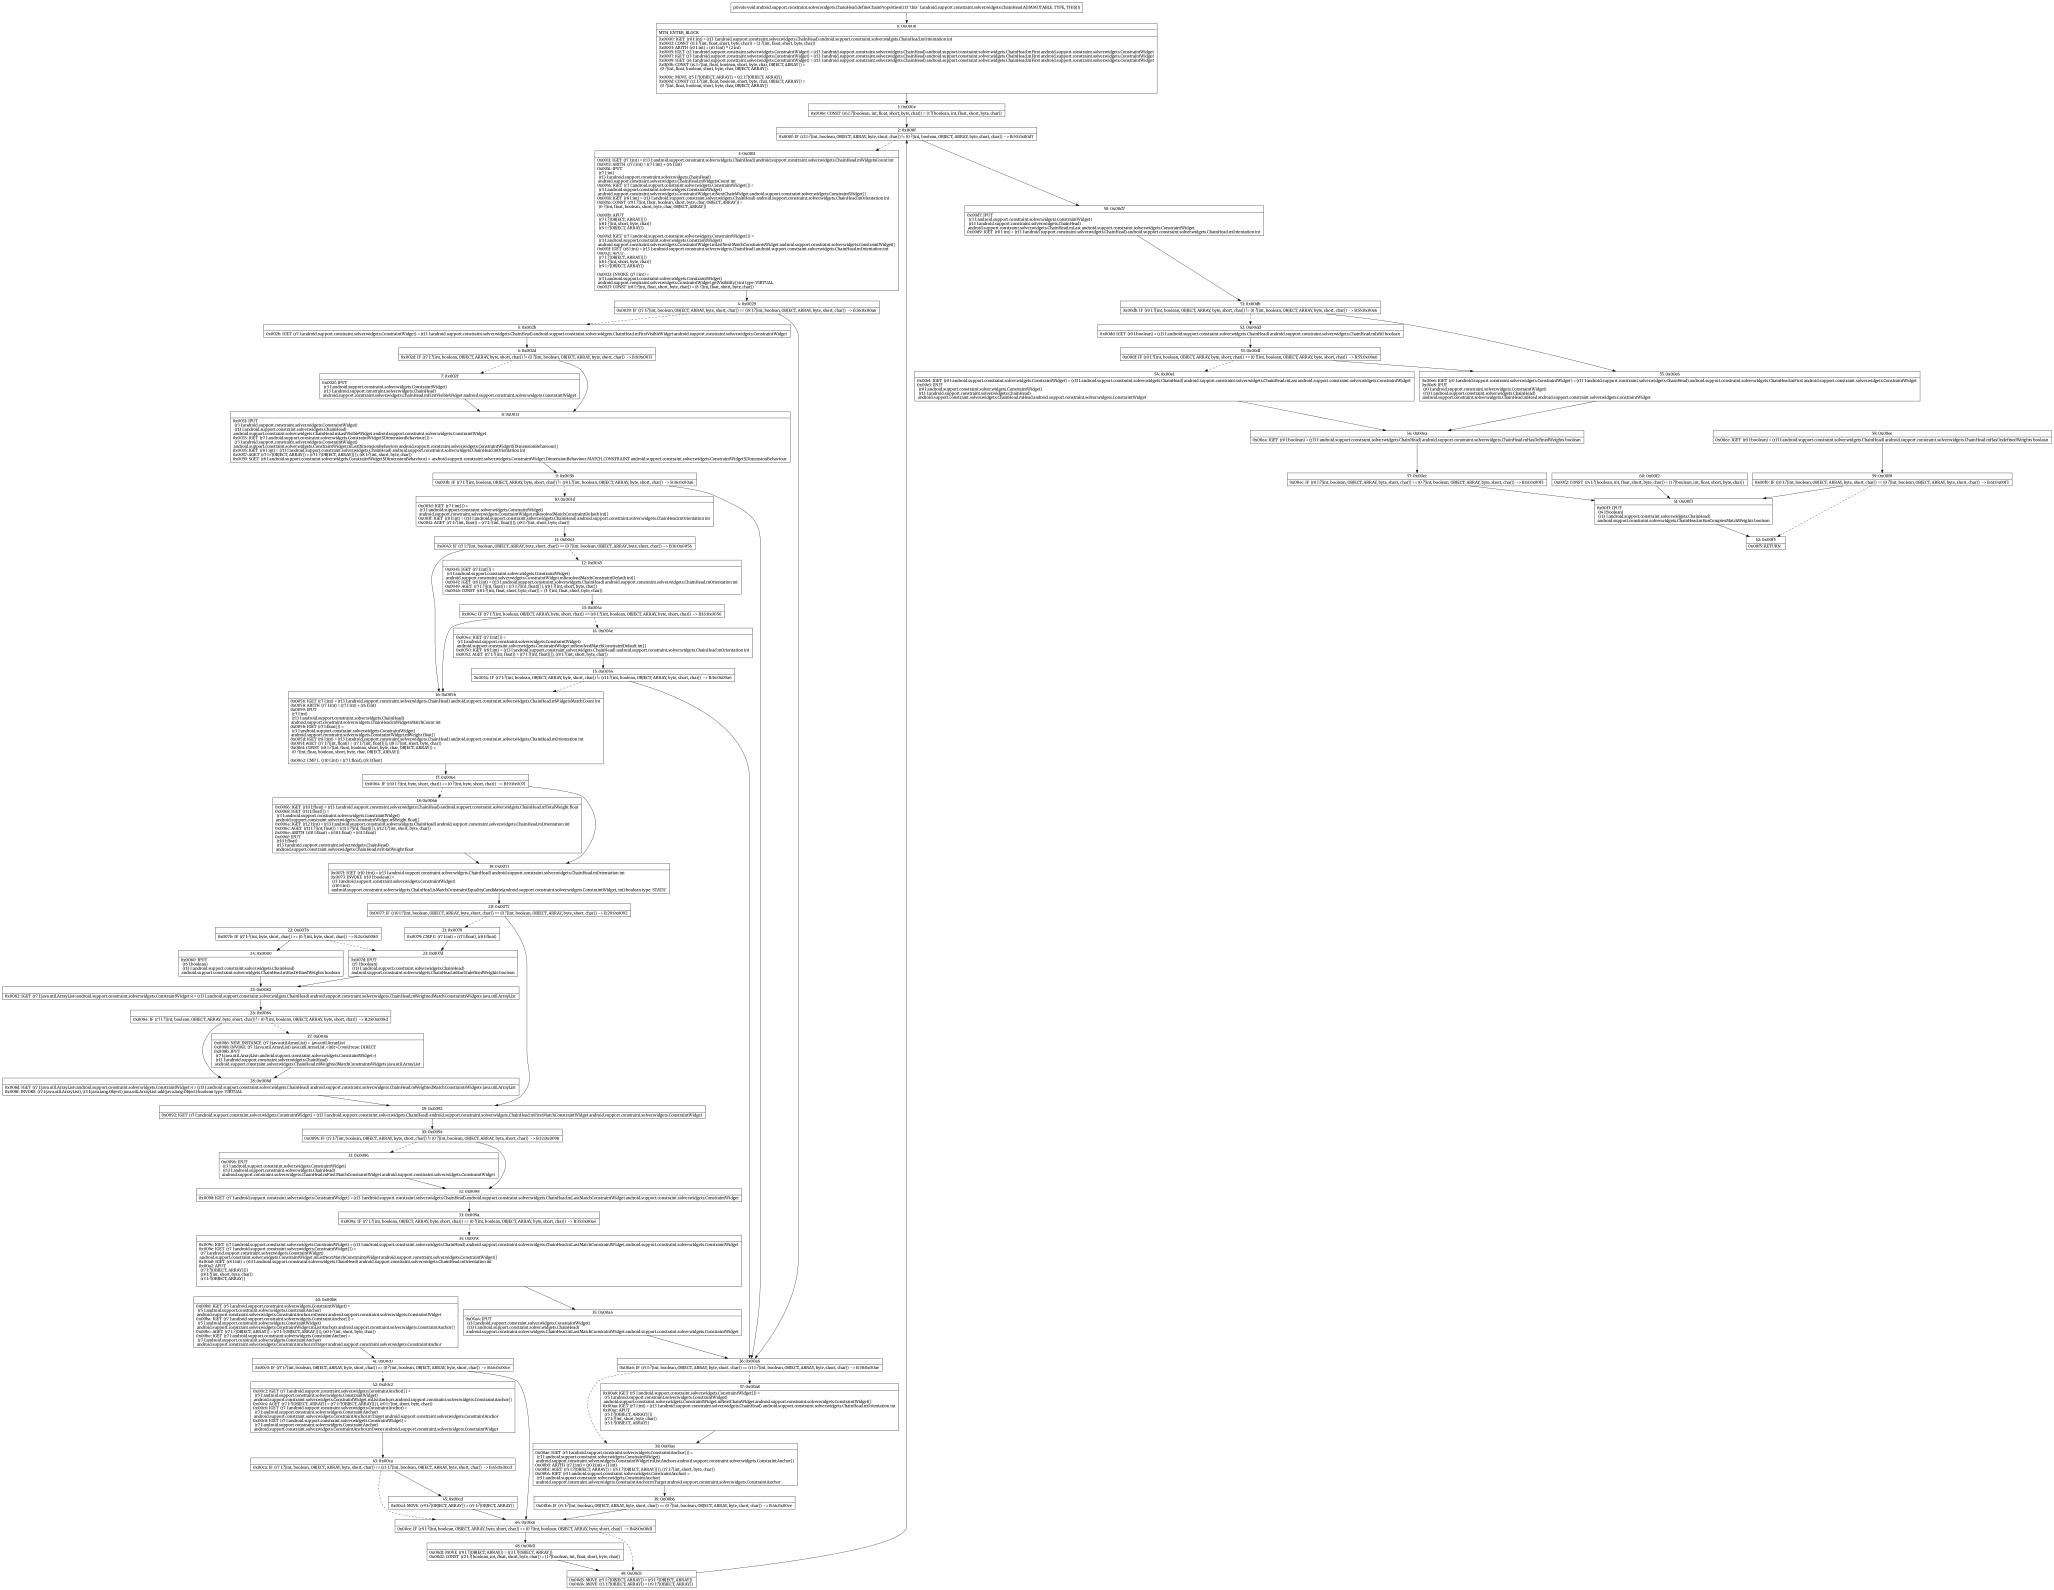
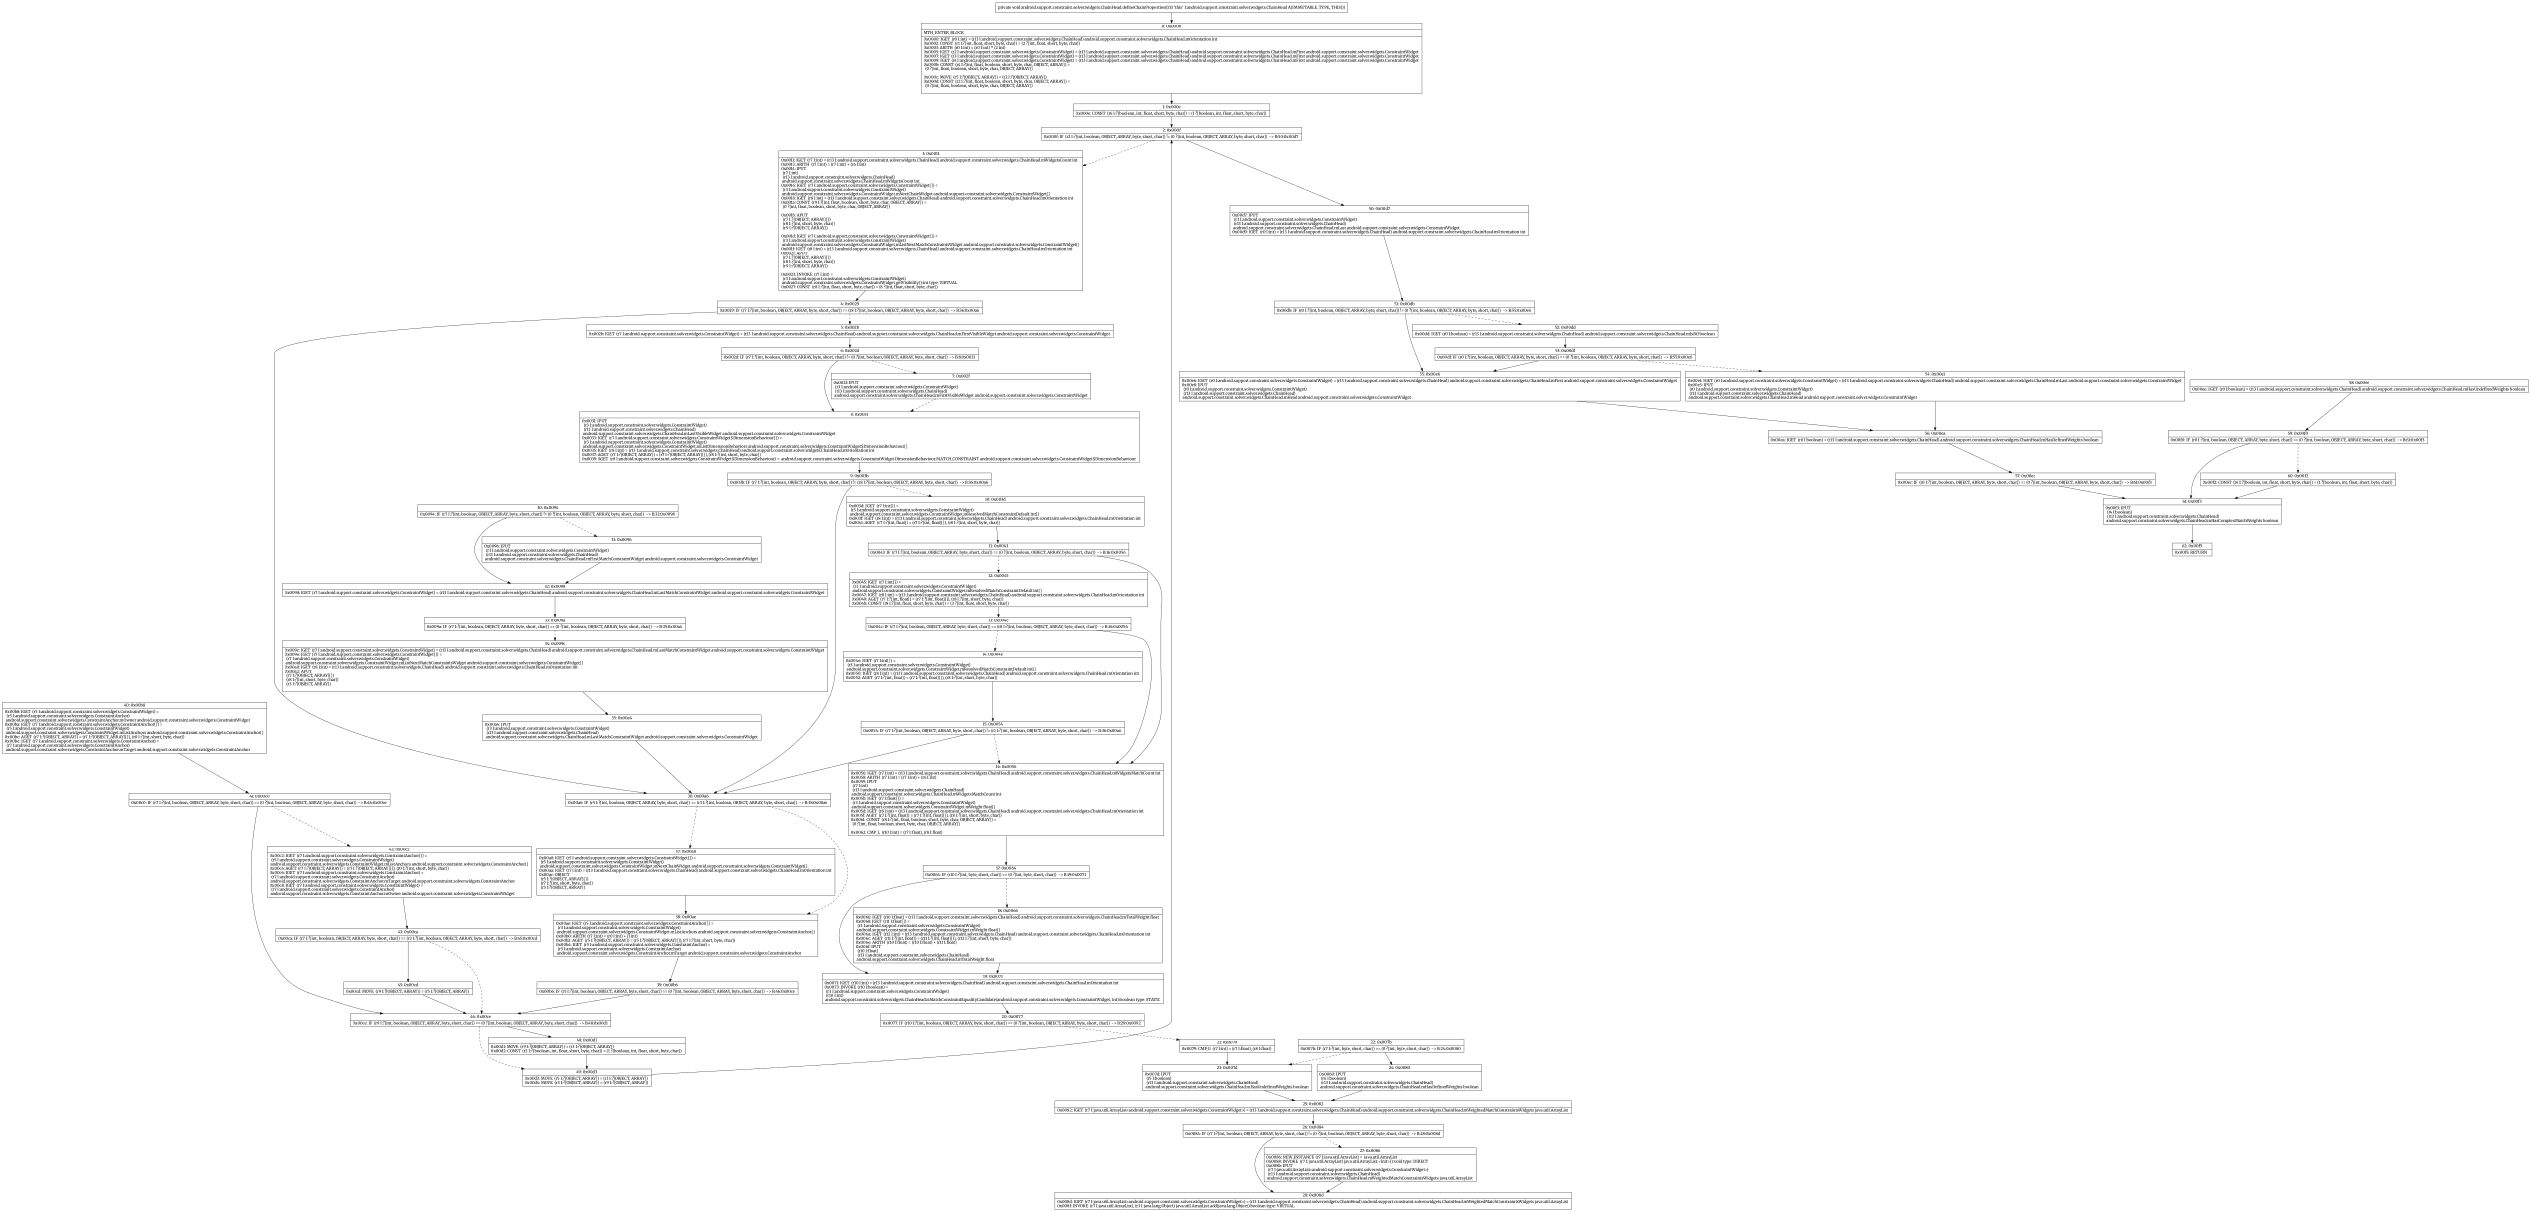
(471, 404) -> (924, 405)
(1825, 511) -> (2298, 457)
(432, 1112) -> none
(617, 1410) -> (555, 875)
